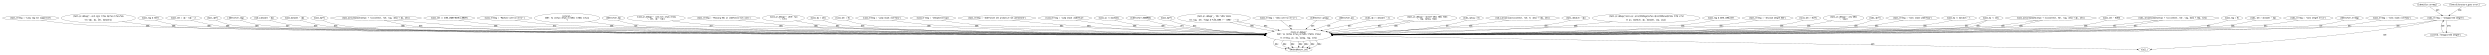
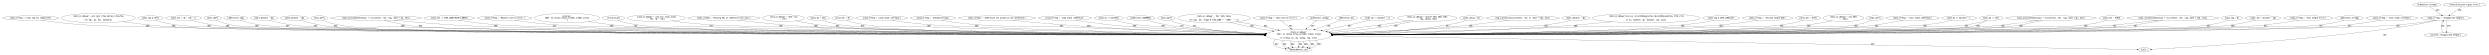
(613, 18) -> (613, 18)
